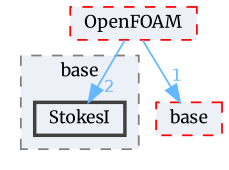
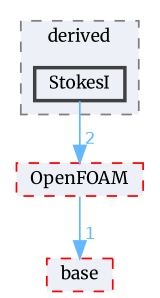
(109, 67) -> (80, 125)
(80, 72) -> (80, 37)
